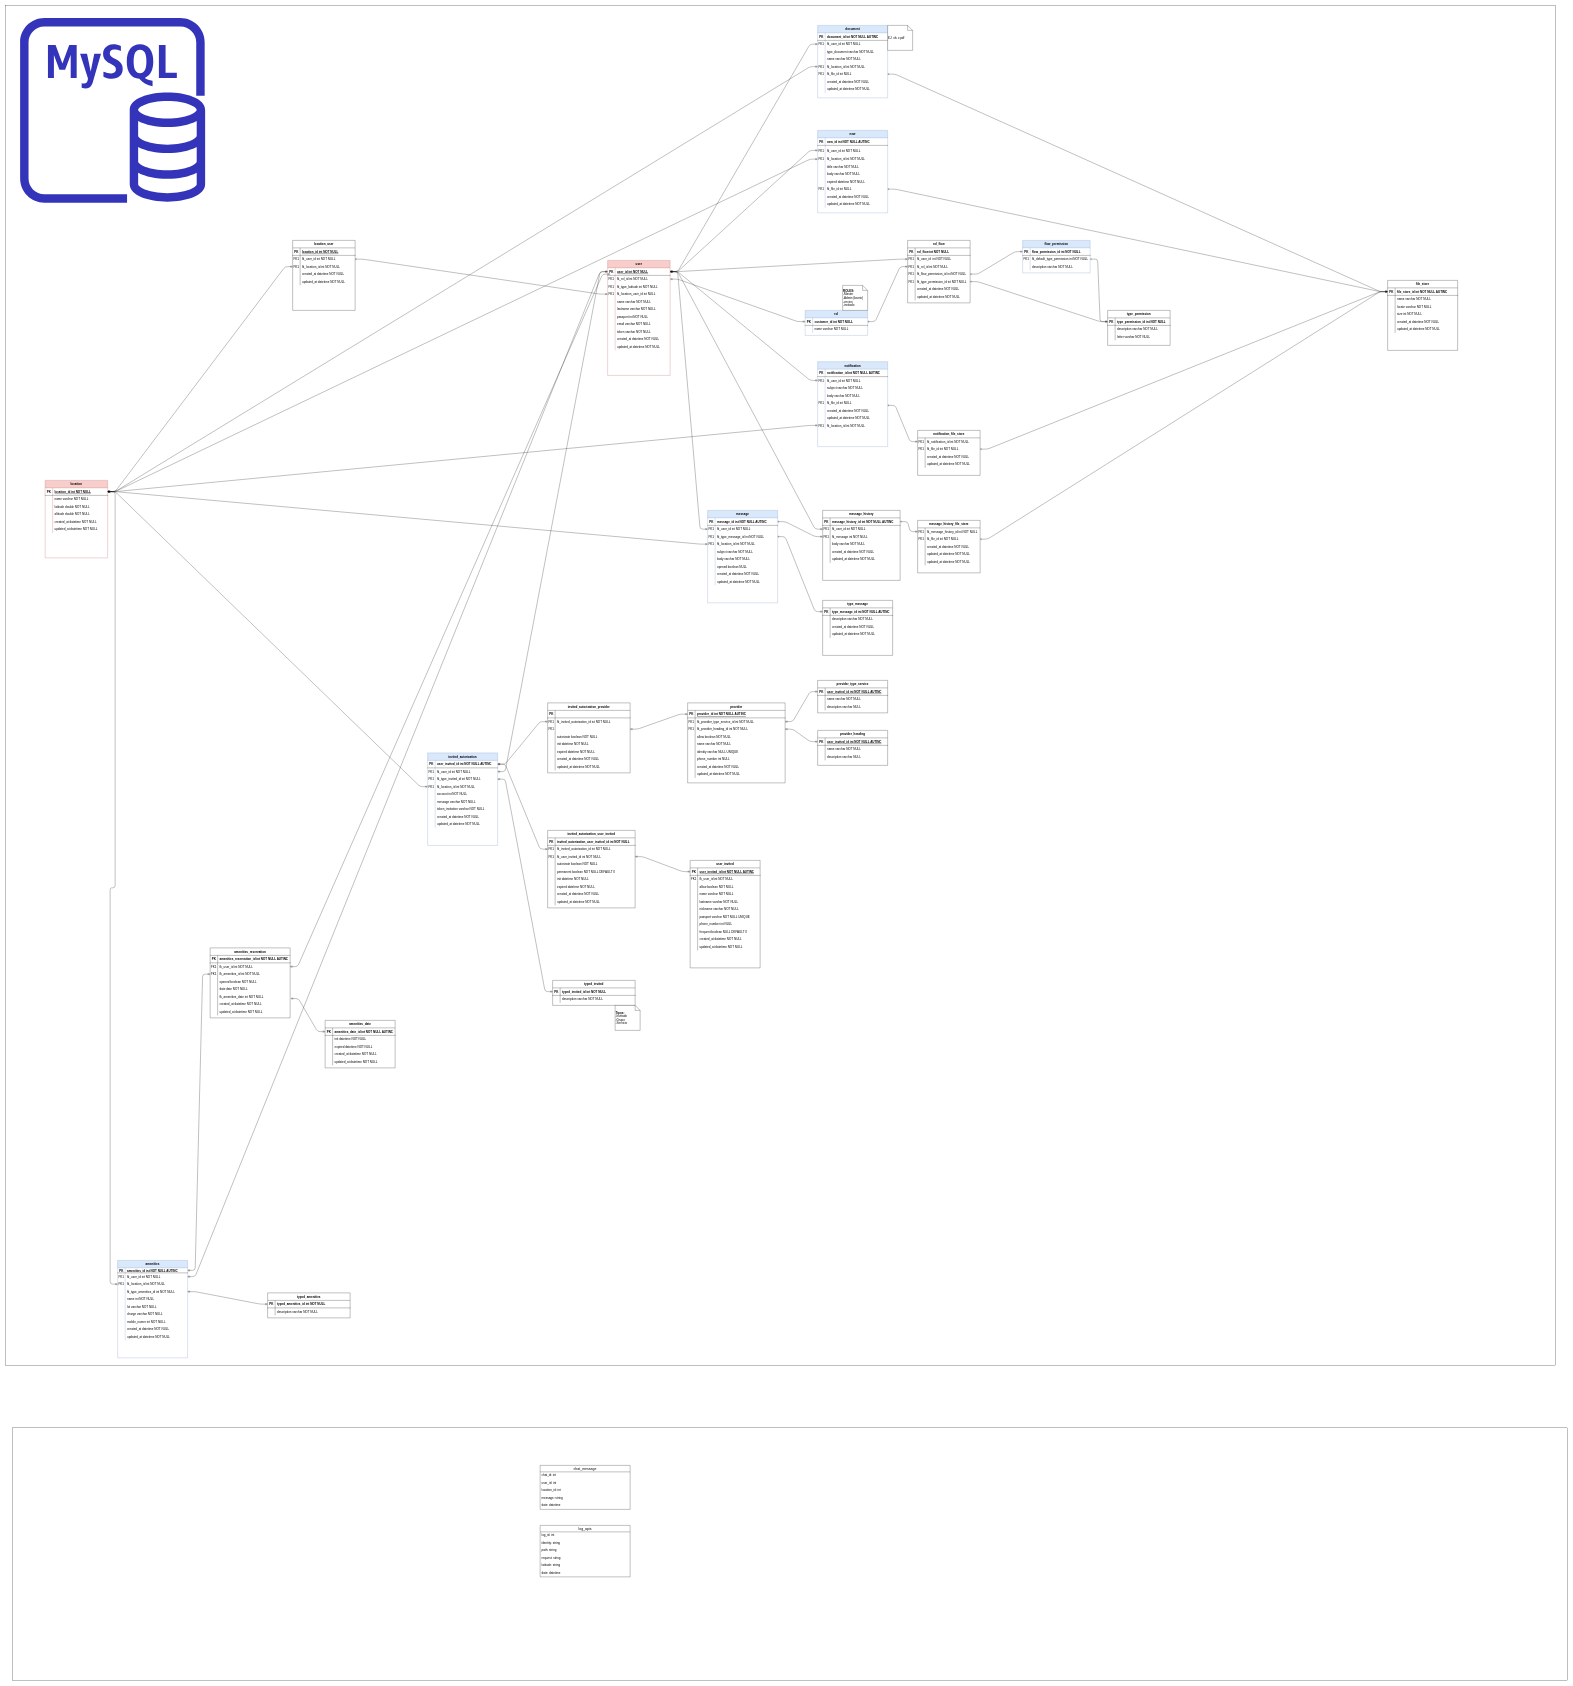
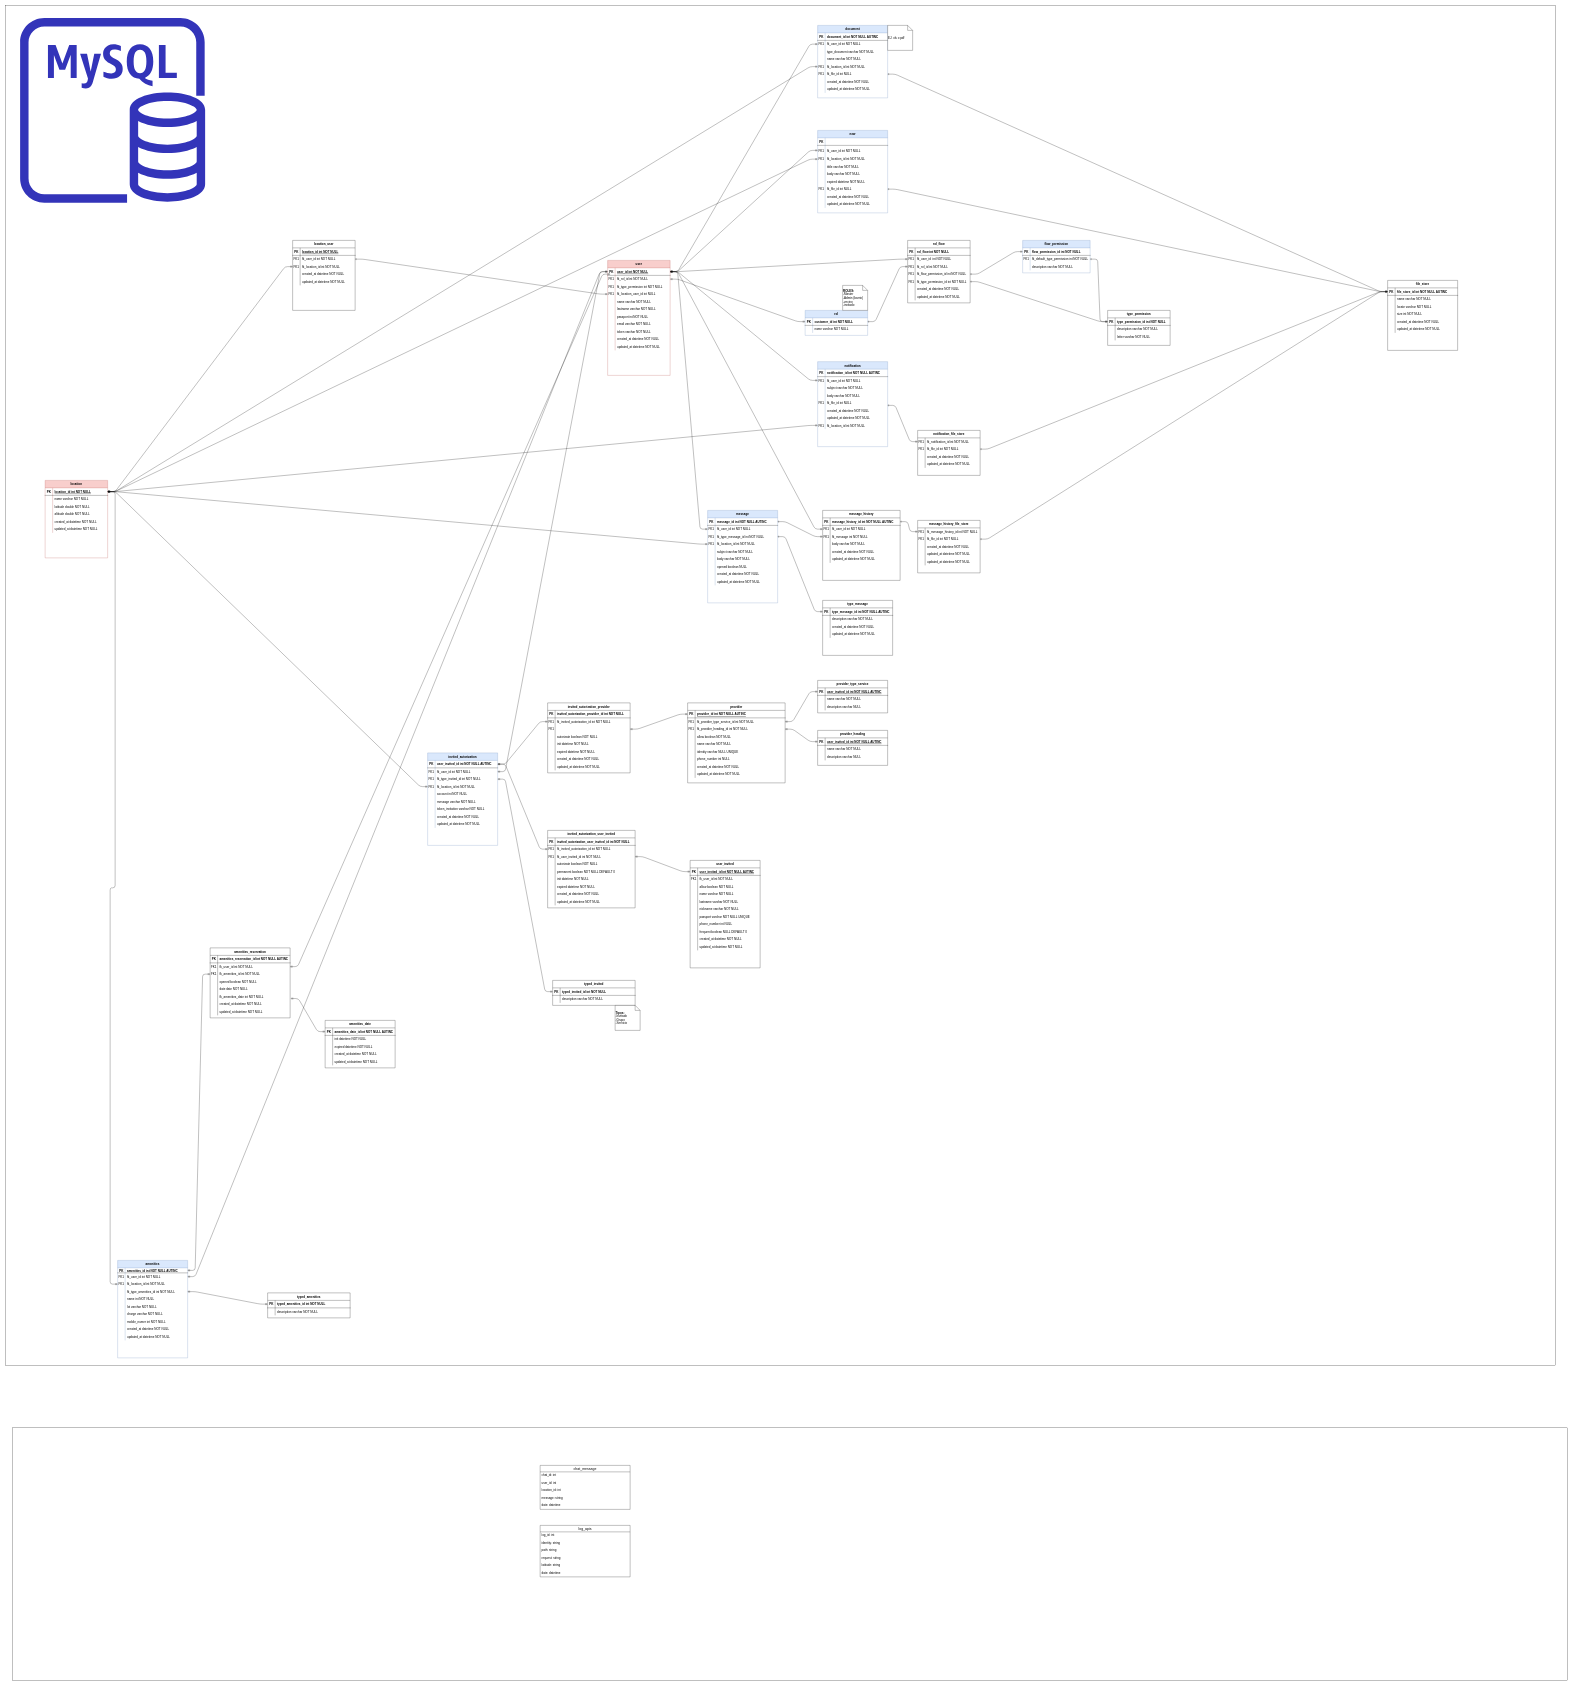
(856, 141) -> none
(639, 287) -> (641, 287)
none -> (593, 714)
